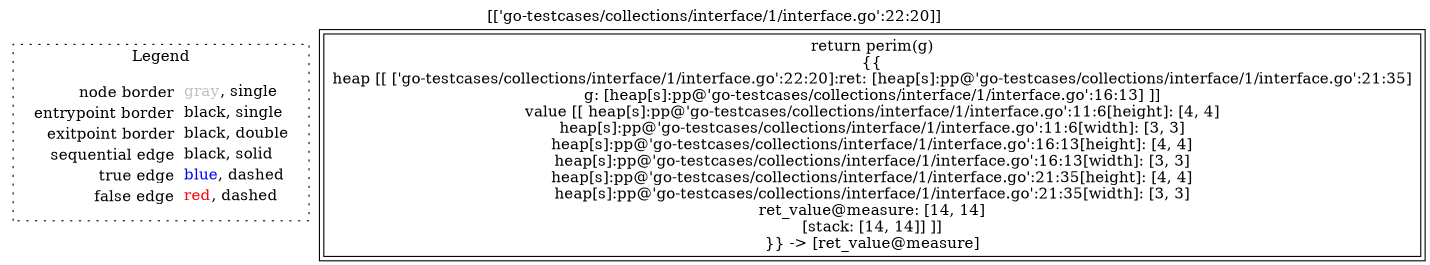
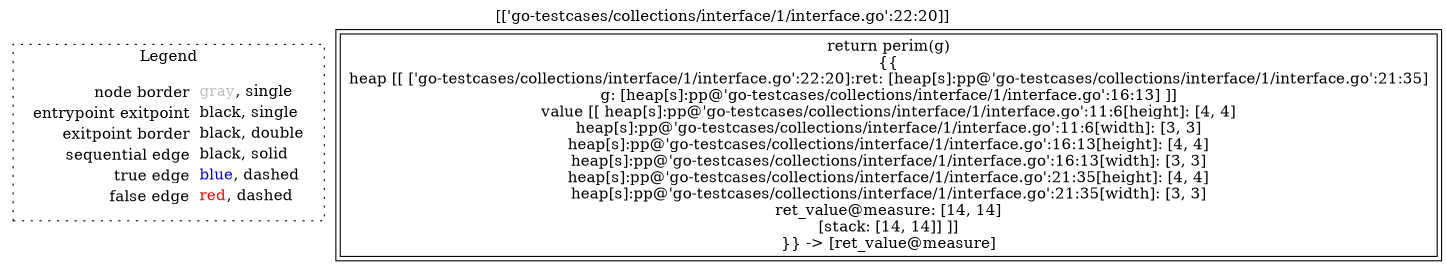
(107, 113) -> (114, 113)
